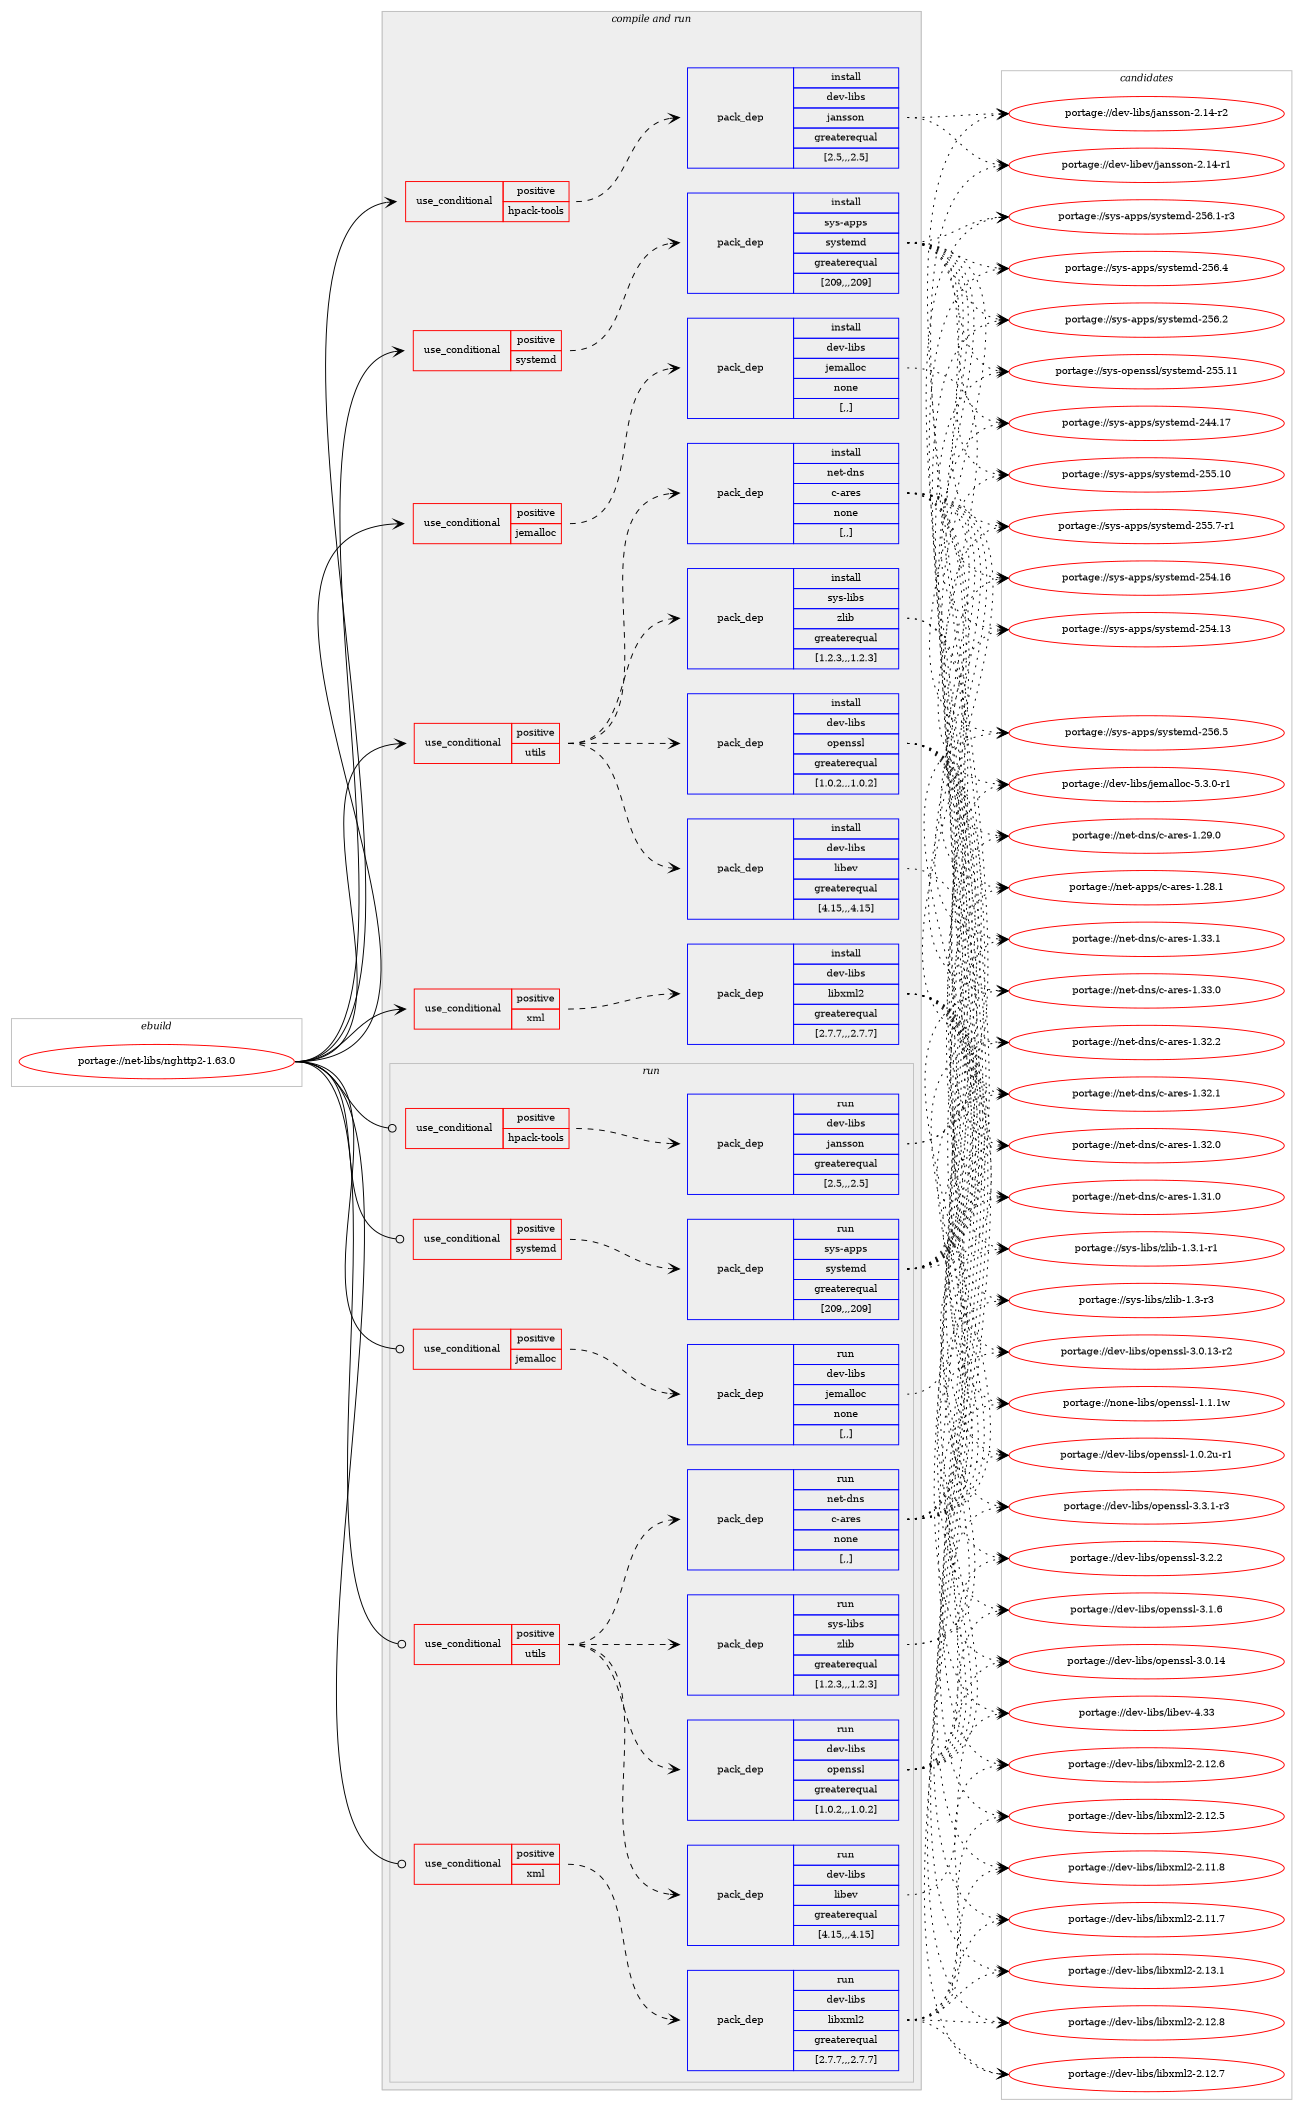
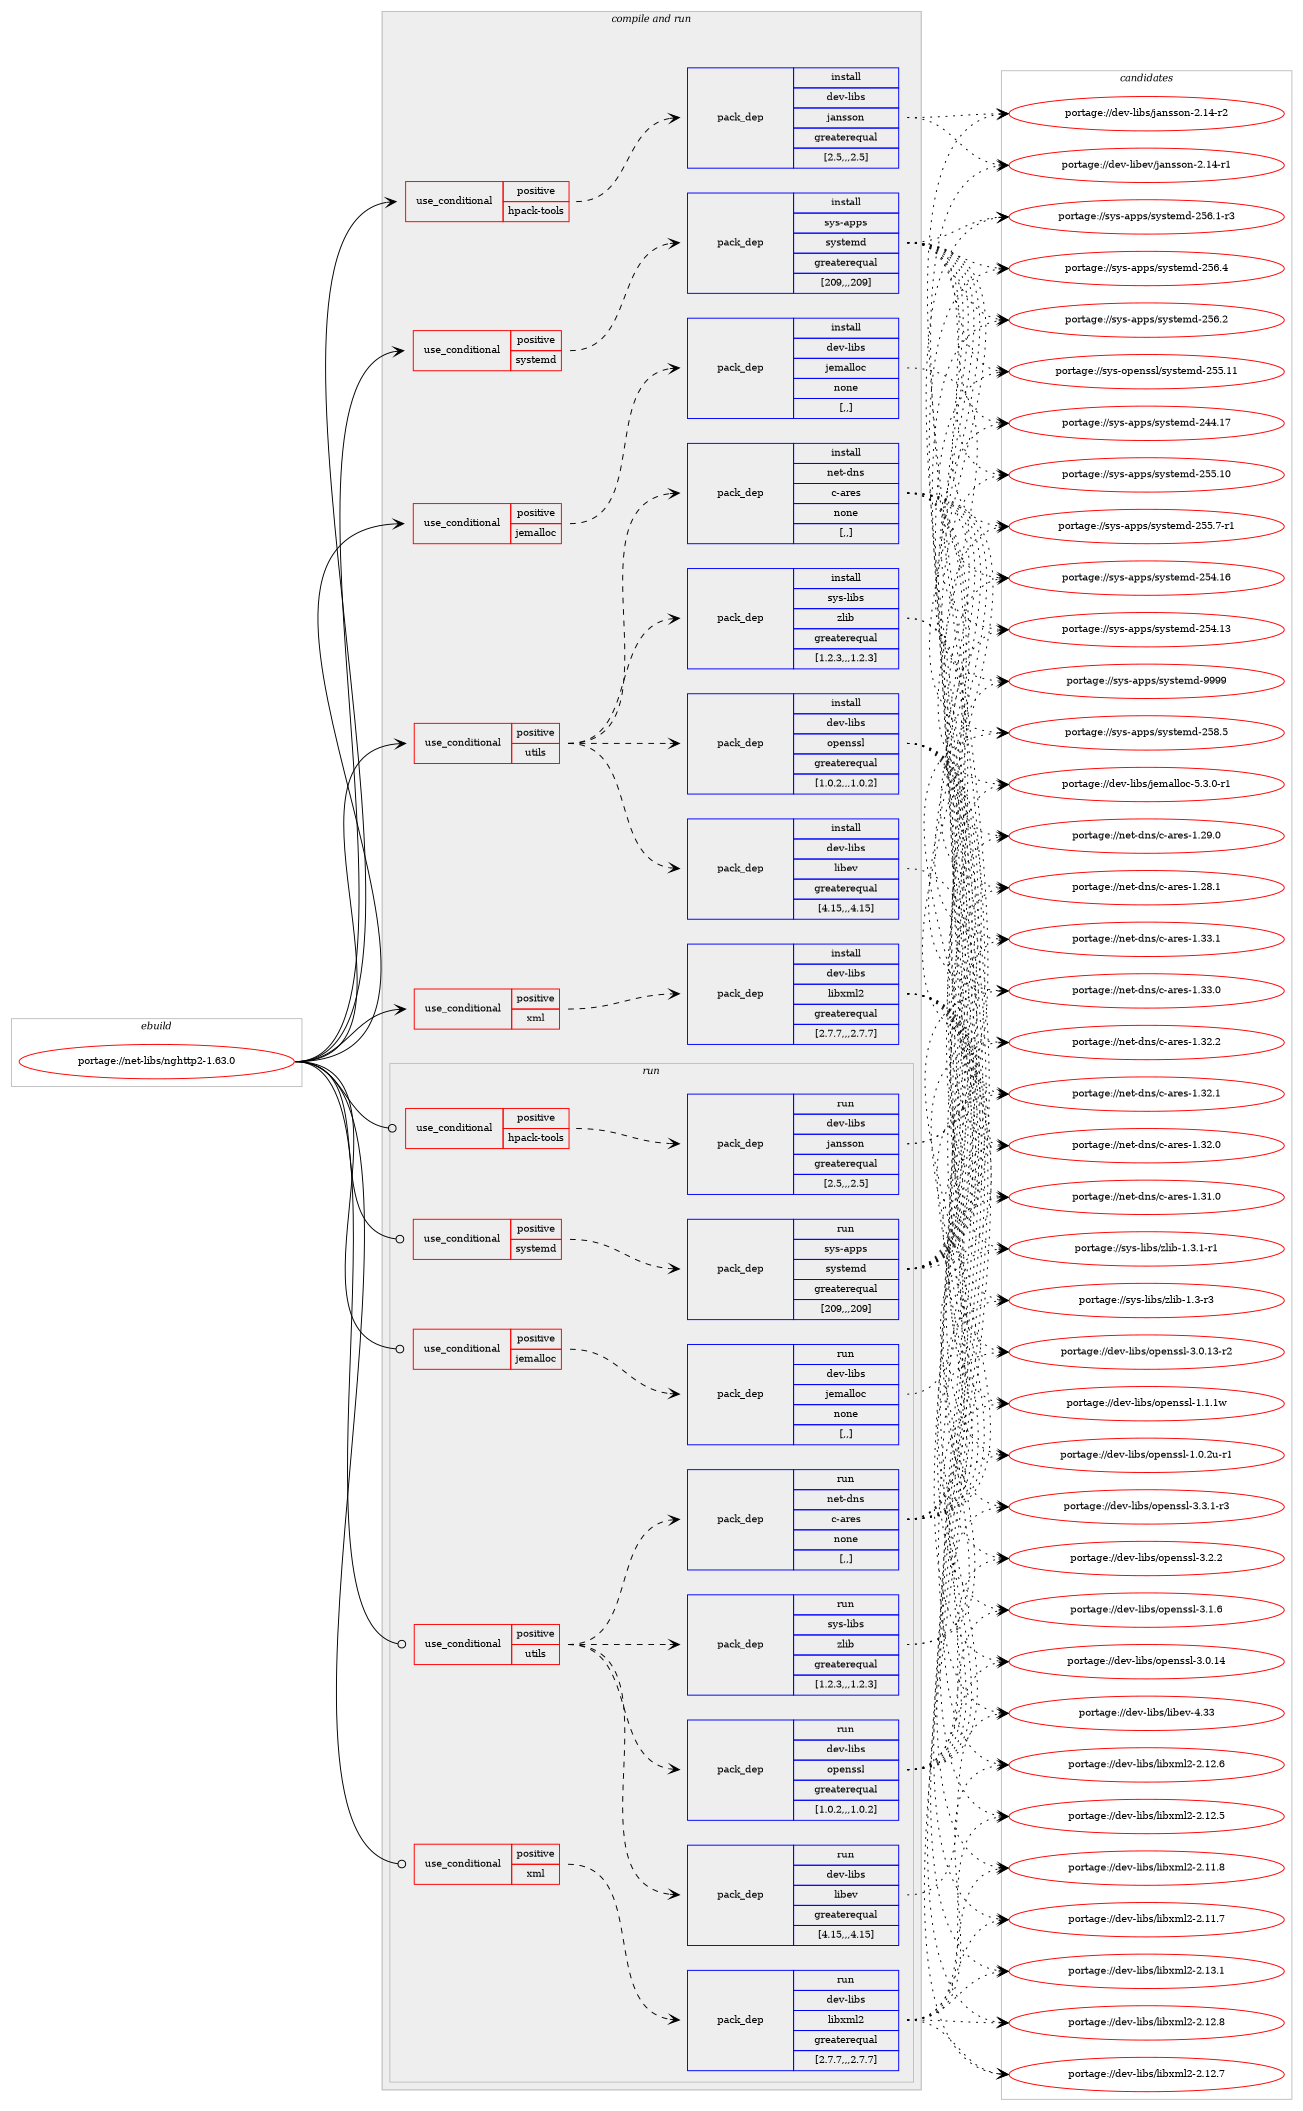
none -> (1147, 681)
(1147, 733) -> (1147, 733)
(1147, 888) -> (1147, 888)
(1147, 1404) -> (1147, 1404)
